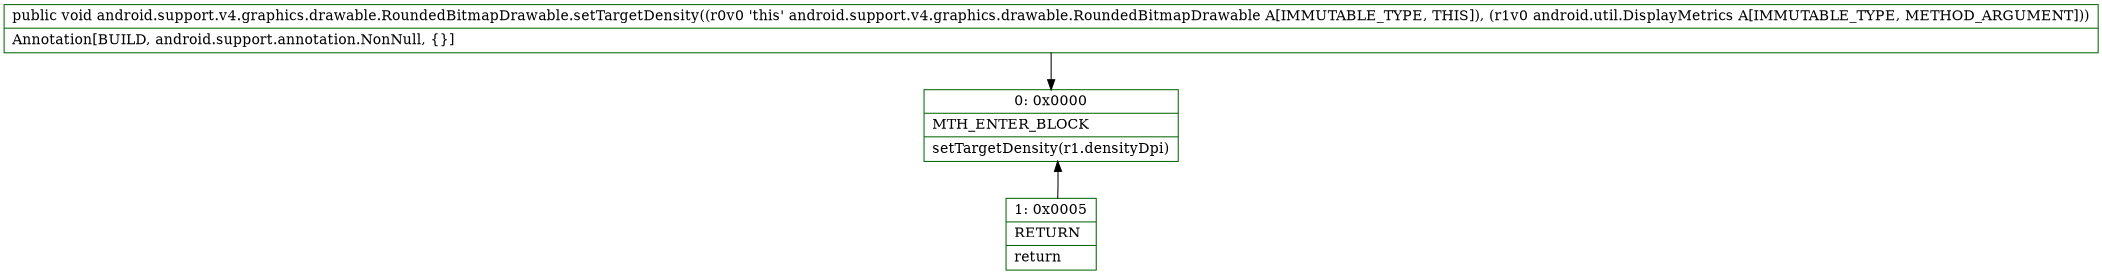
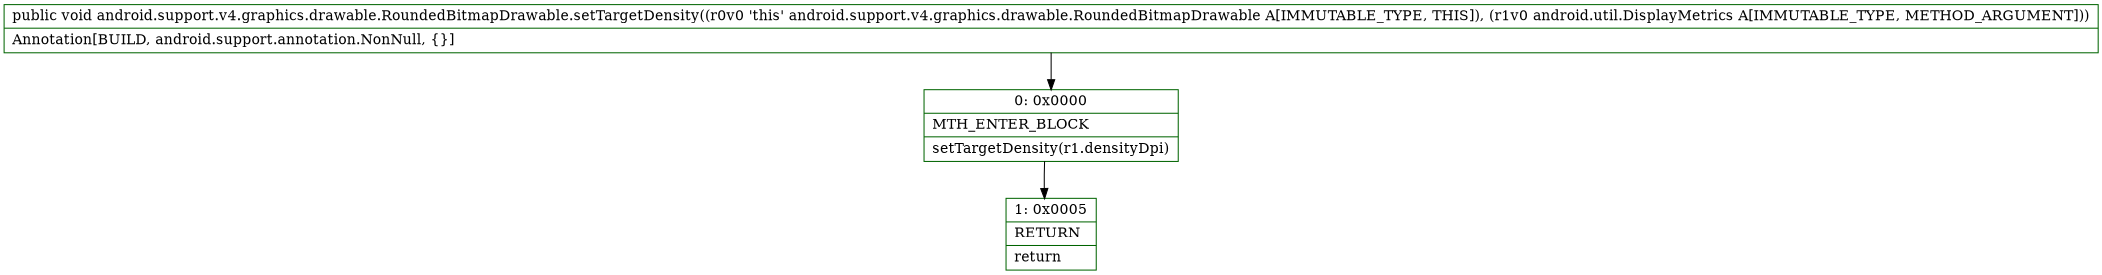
(1058, 185) -> (1044, 175)
